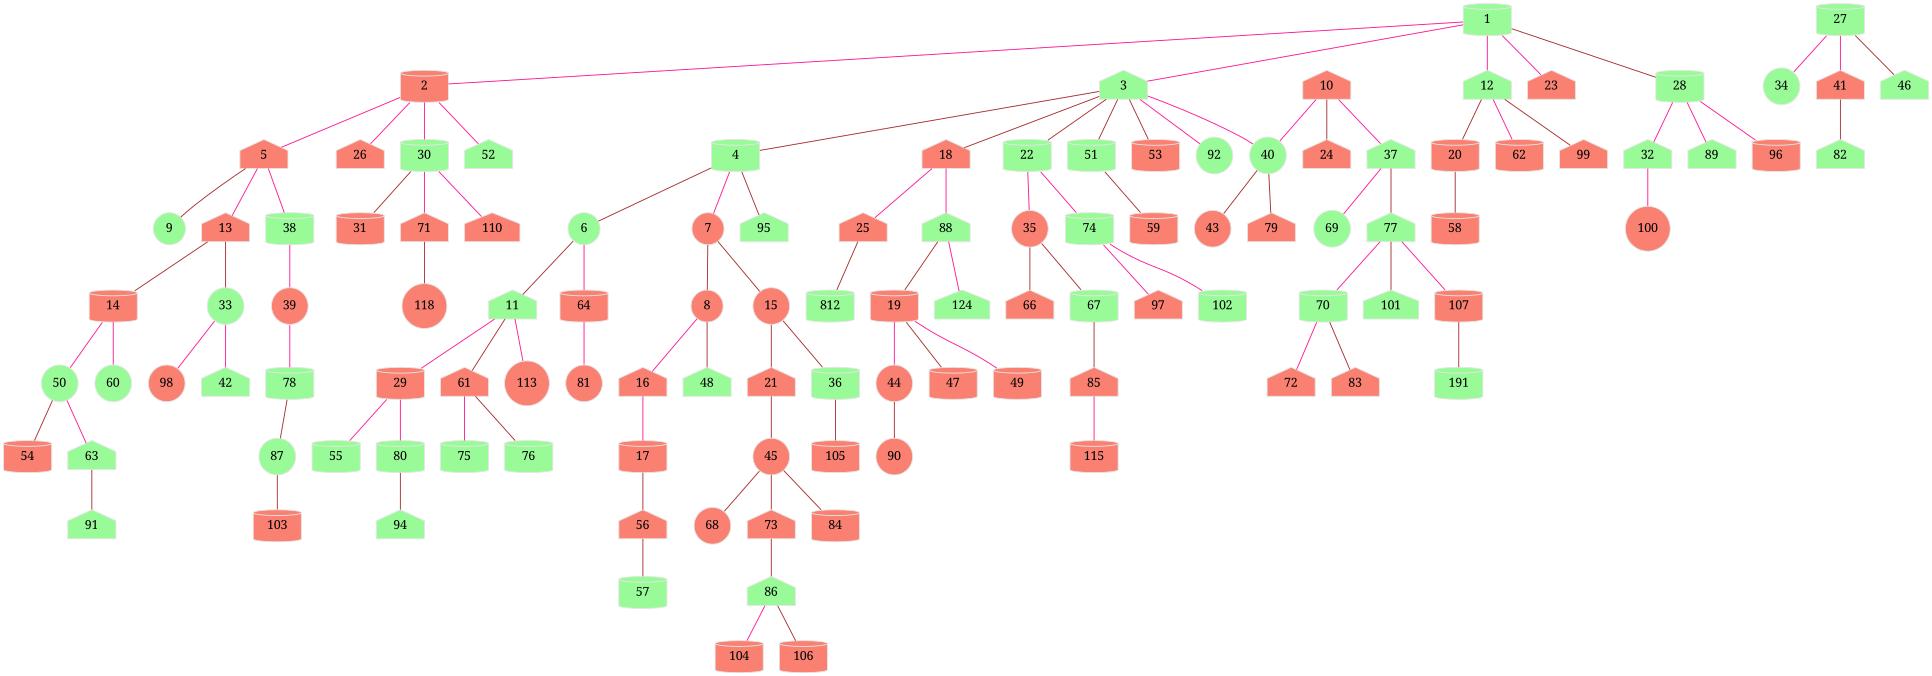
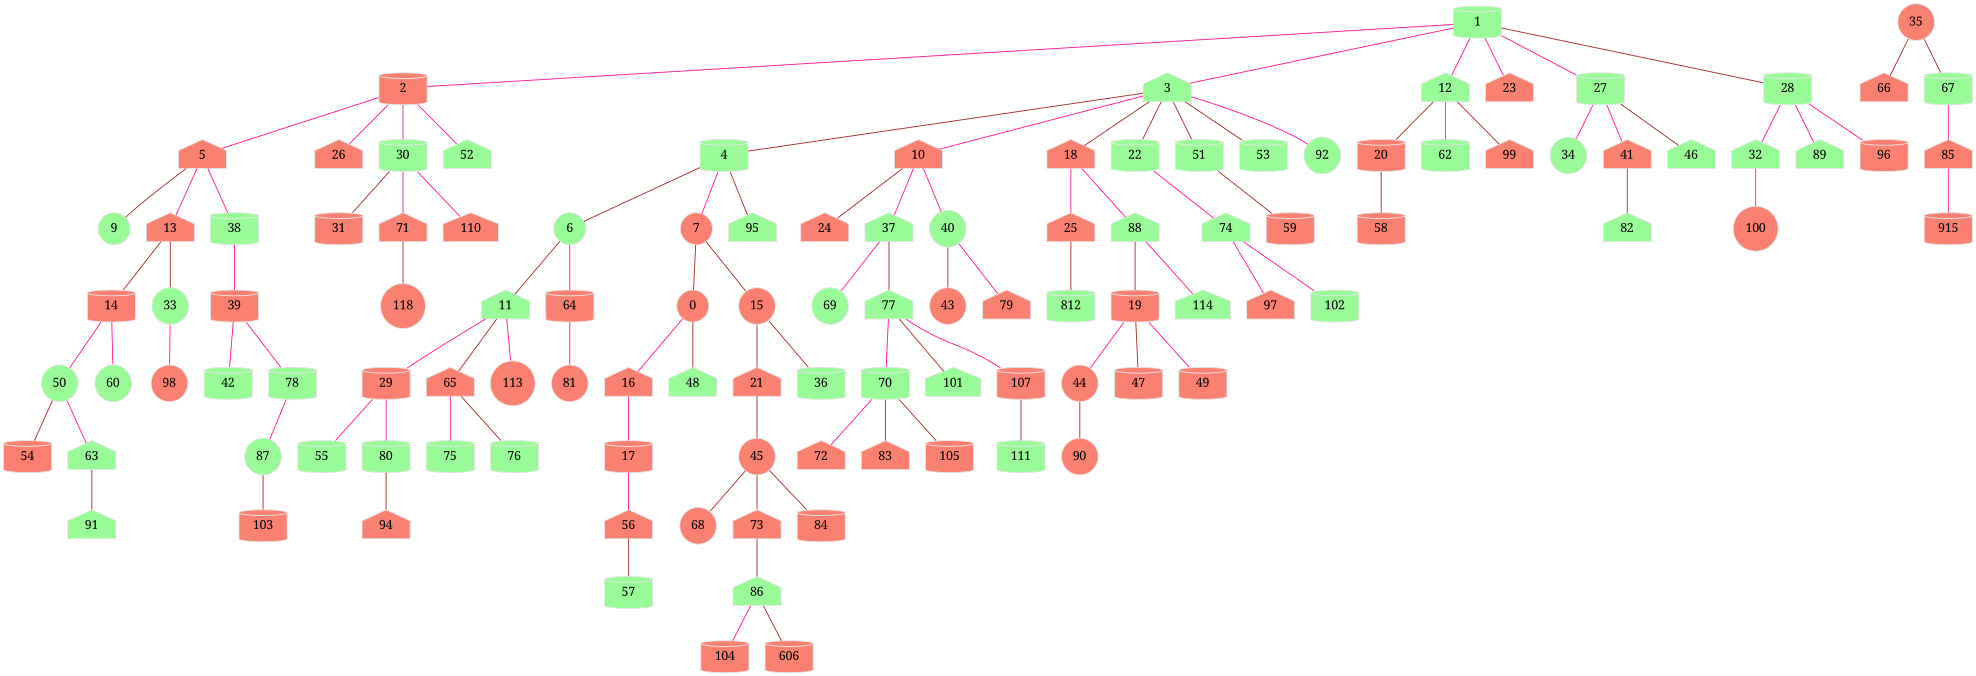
none -> (1539, 55)
(1201, 118) -> (1041, 123)
(1156, 155) -> (1263, 155)
(1519, 155) -> (1445, 155)
(1029, 191) -> none
(1270, 193) -> (978, 269)
(1090, 229) -> (1226, 229)
(290, 306) -> (235, 306)
(707, 306) -> (693, 306)
(962, 306) -> (1203, 306)
(1094, 345) -> (1948, 122)
(226, 346) -> (231, 345)
(226, 383) -> (228, 383)
(465, 383) -> (450, 383)
(1459, 383) -> (1021, 457)
(284, 419) -> (278, 419)
(835, 420) -> (918, 420)
(1094, 457) -> (1948, 229)
(643, 491) -> (629, 491)
(400, 526) -> (386, 526)
(803, 657) -> (789, 657)
